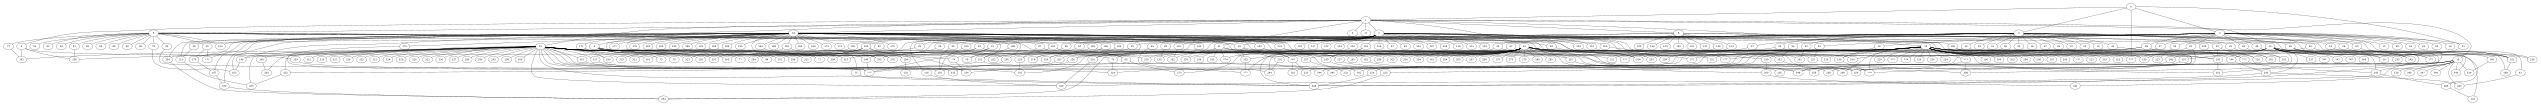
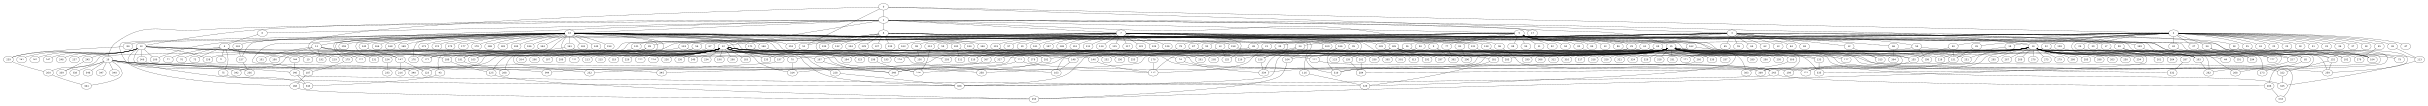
(865, 27) -> (249, 37)
(561, 41) -> none
